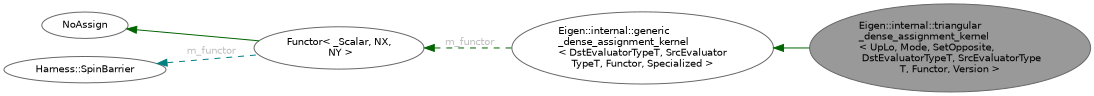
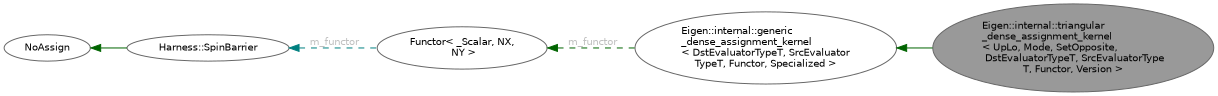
(198, 35) -> (114, 48)
